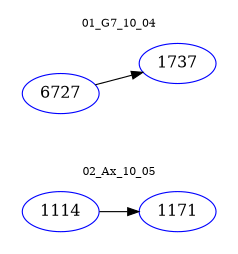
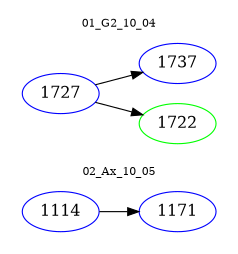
(119, 24) -> (119, 24)
(61, 94) -> (61, 94)
none -> (178, 124)
